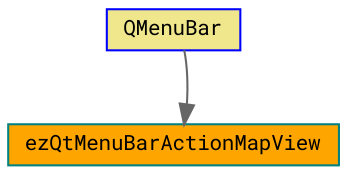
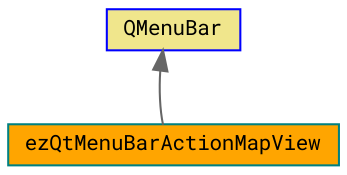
(187, 77) -> (160, 98)
